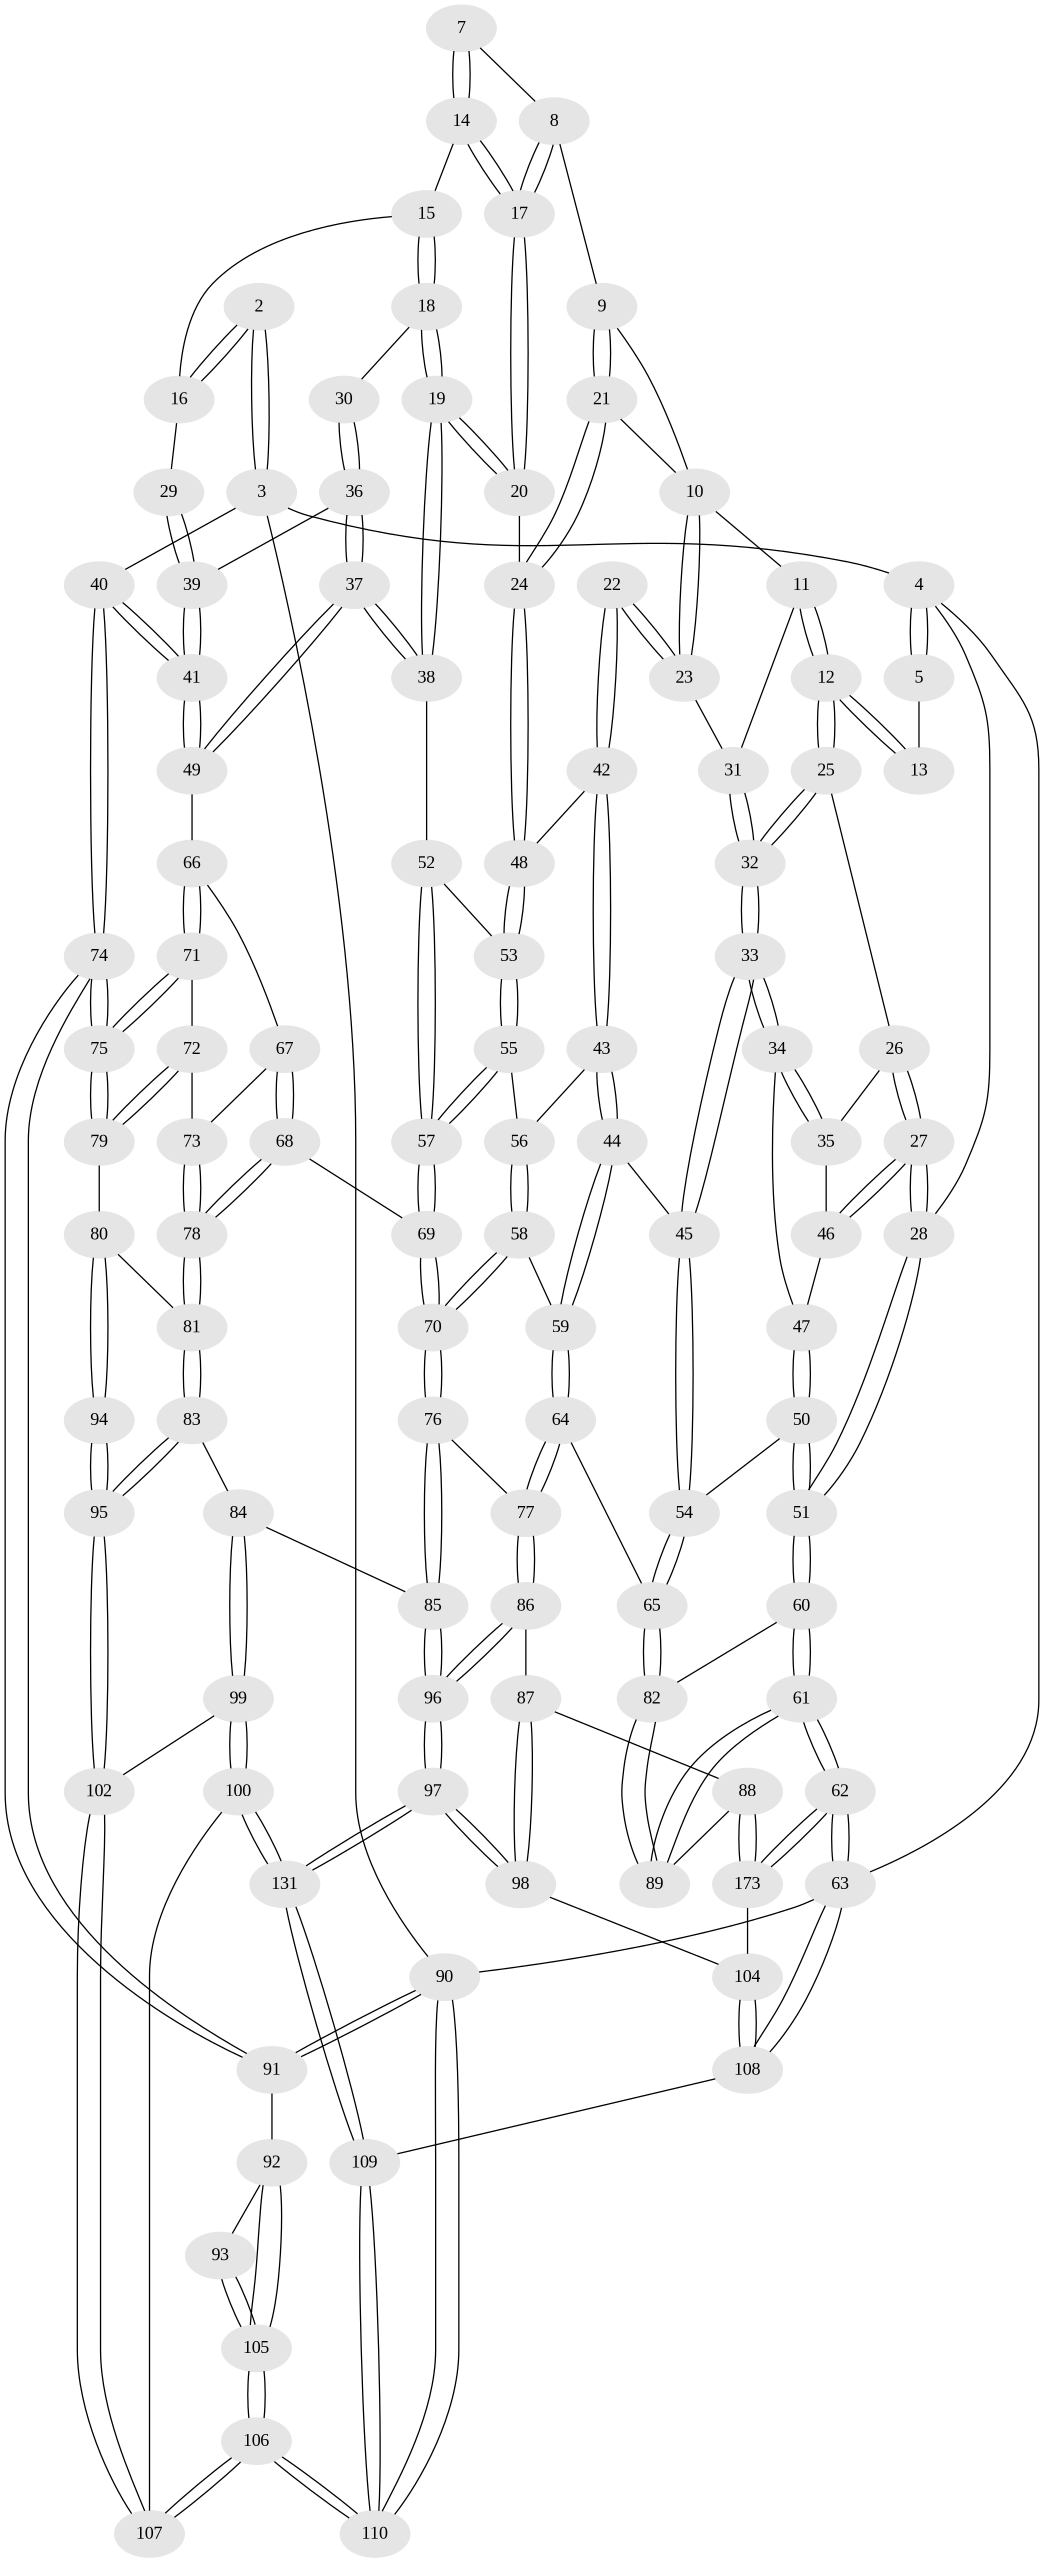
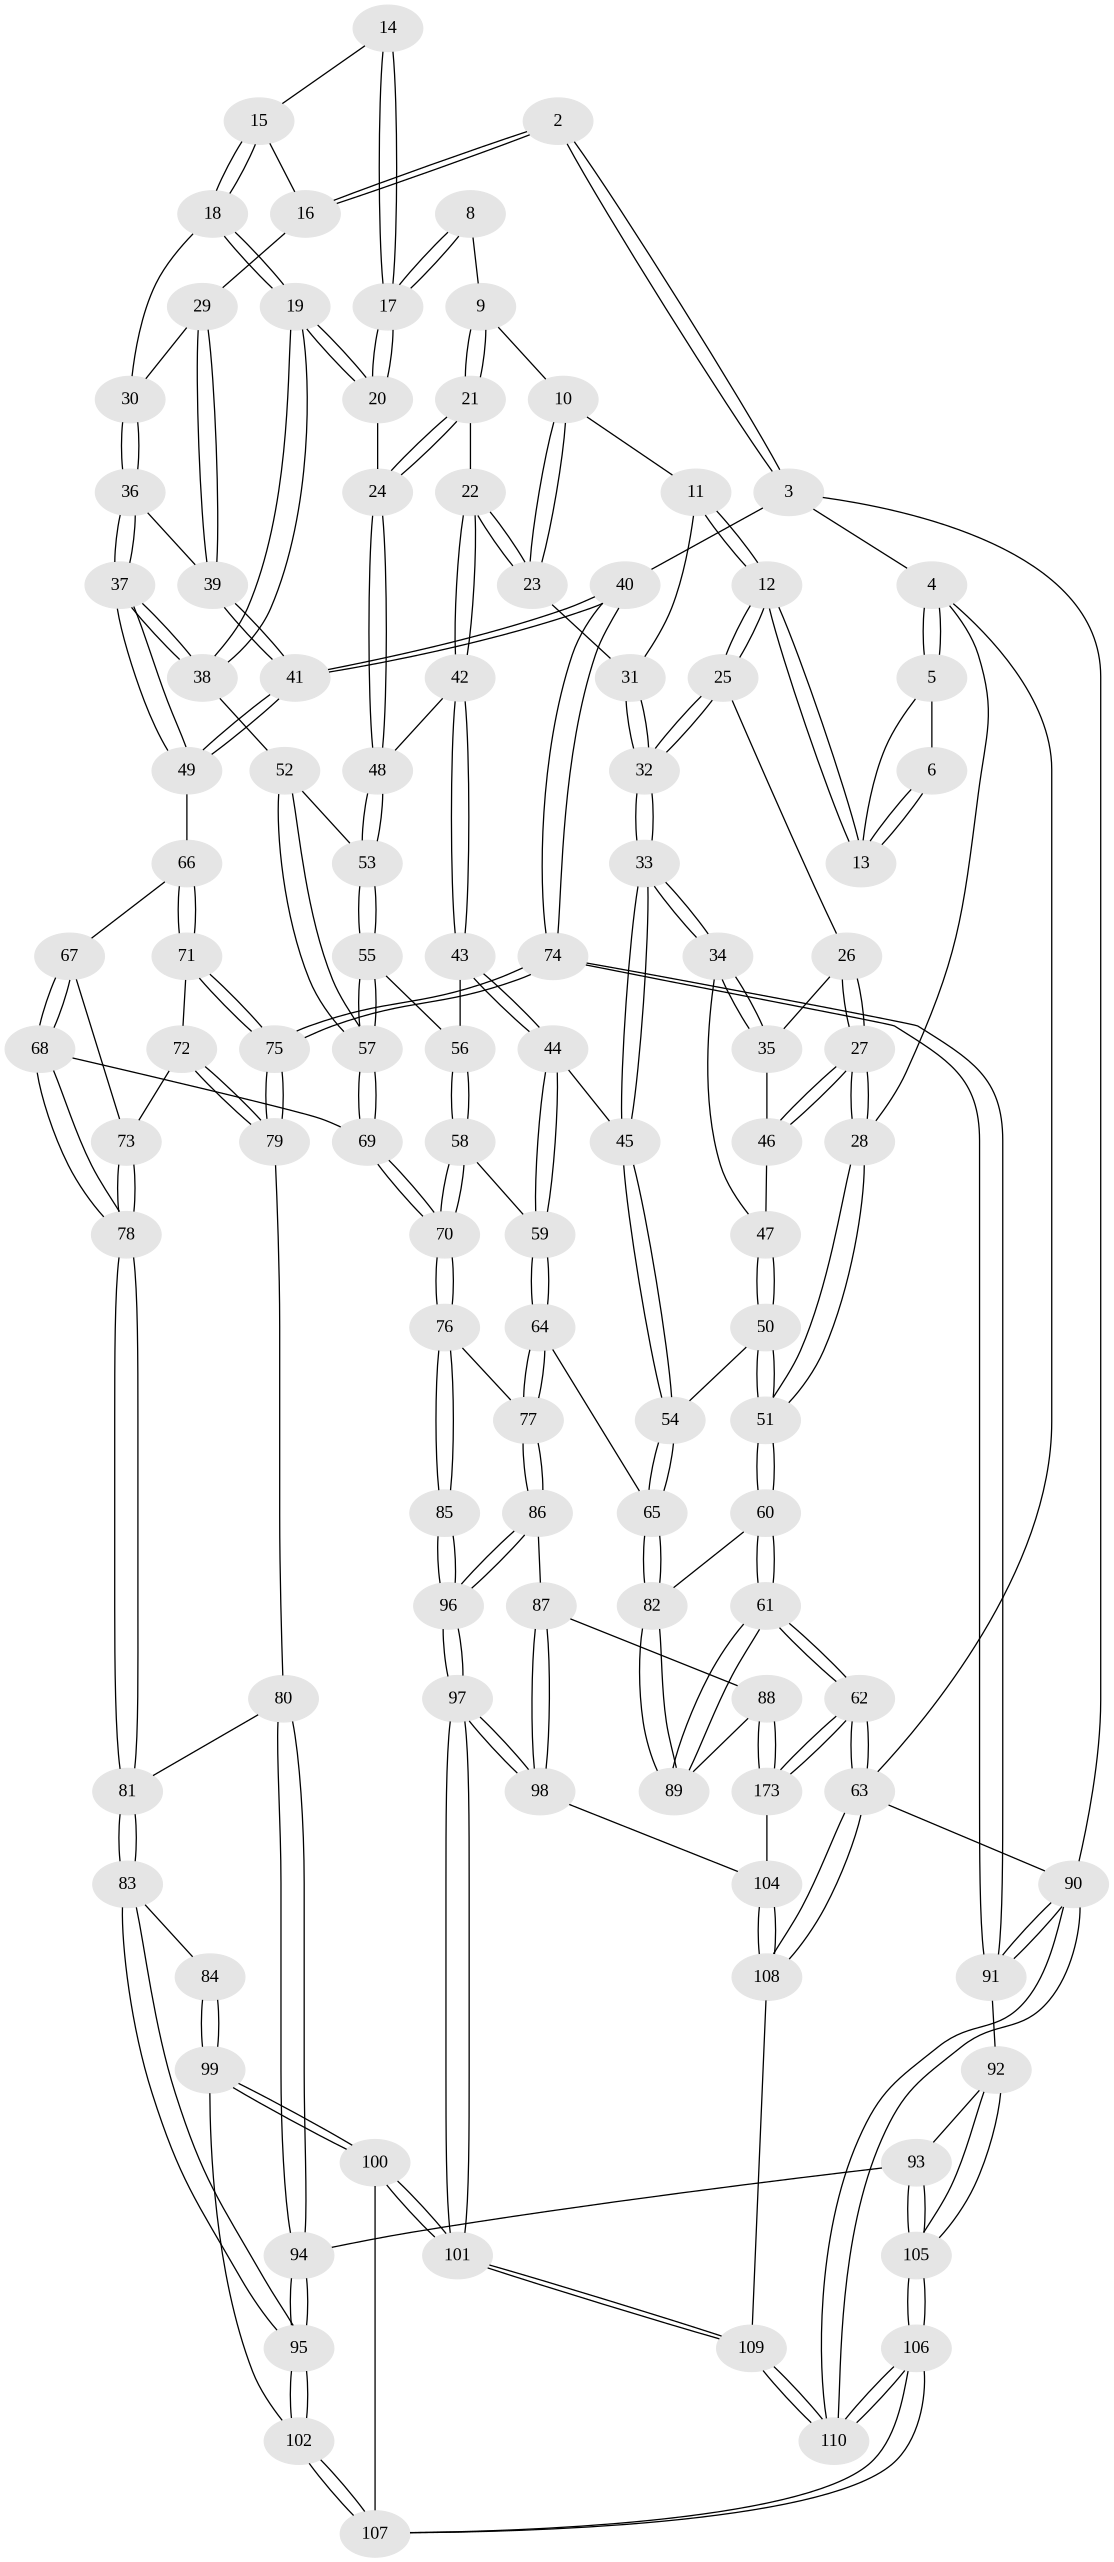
(461, 28) -> none
none -> (166, 353)
(648, 446) -> (470, 446)
none -> (932, 771)
(336, 1560) -> none
(285, 1884) -> (458, 2256)
none -> (606, 2203)
